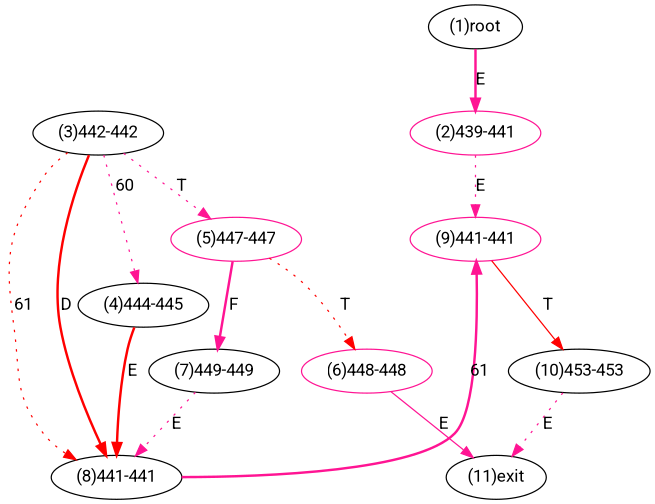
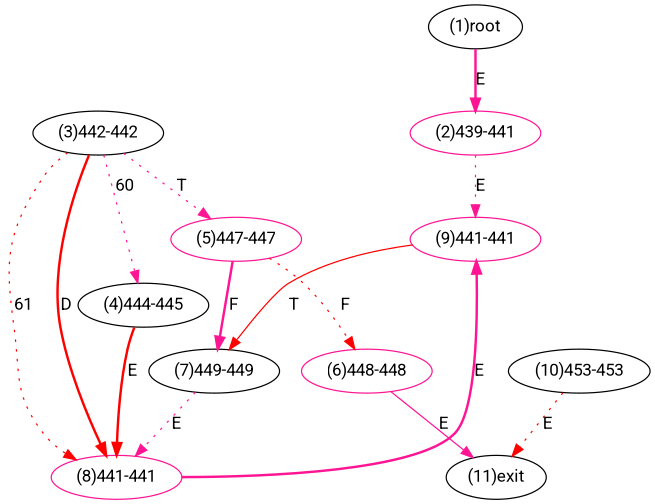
(523, 300) -> (313, 271)
(345, 305) -> (345, 305)
(480, 371) -> (480, 371)
(541, 420) -> (541, 420)
(117, 477) -> (117, 477)
